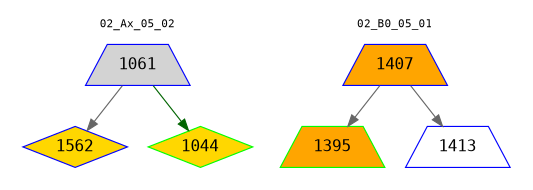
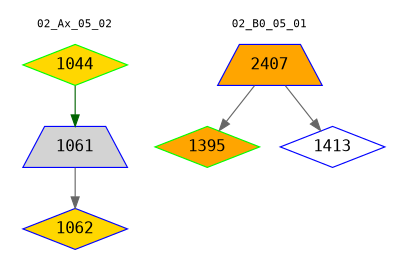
(395, 65) -> (270, 65)
(167, 104) -> (75, 100)
(75, 147) -> (75, 229)
(333, 147) -> (207, 147)
(458, 147) -> (333, 147)
